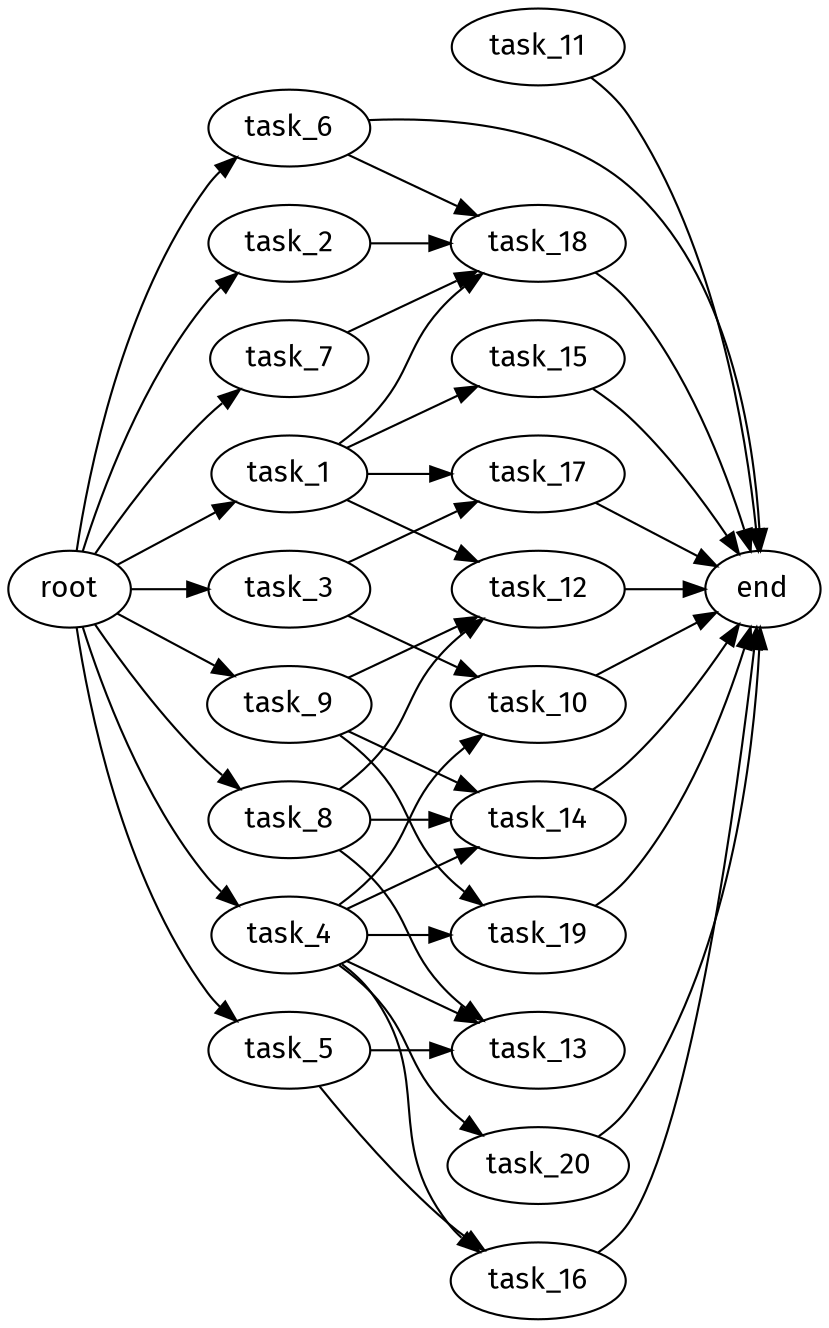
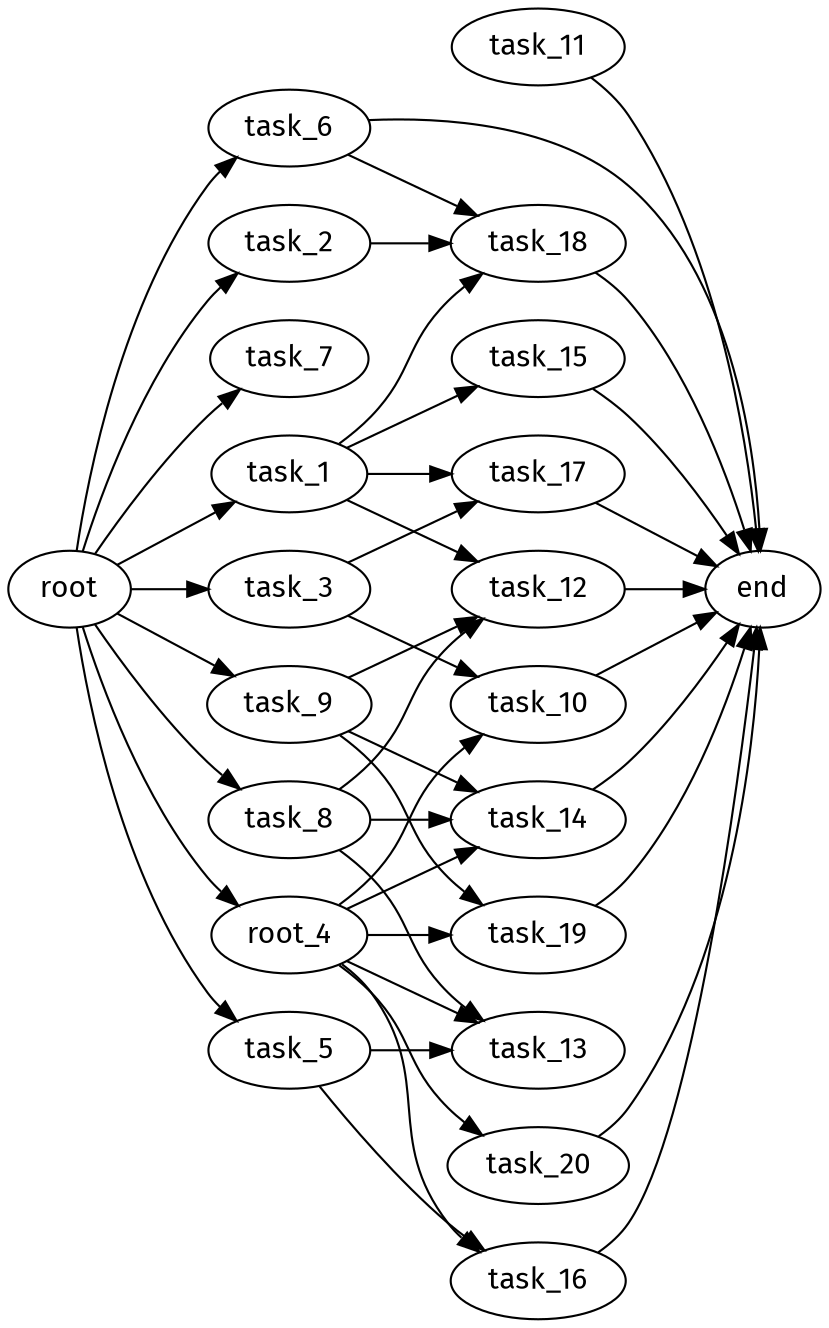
(402, 306) -> none
(289, 935) -> (289, 935)
